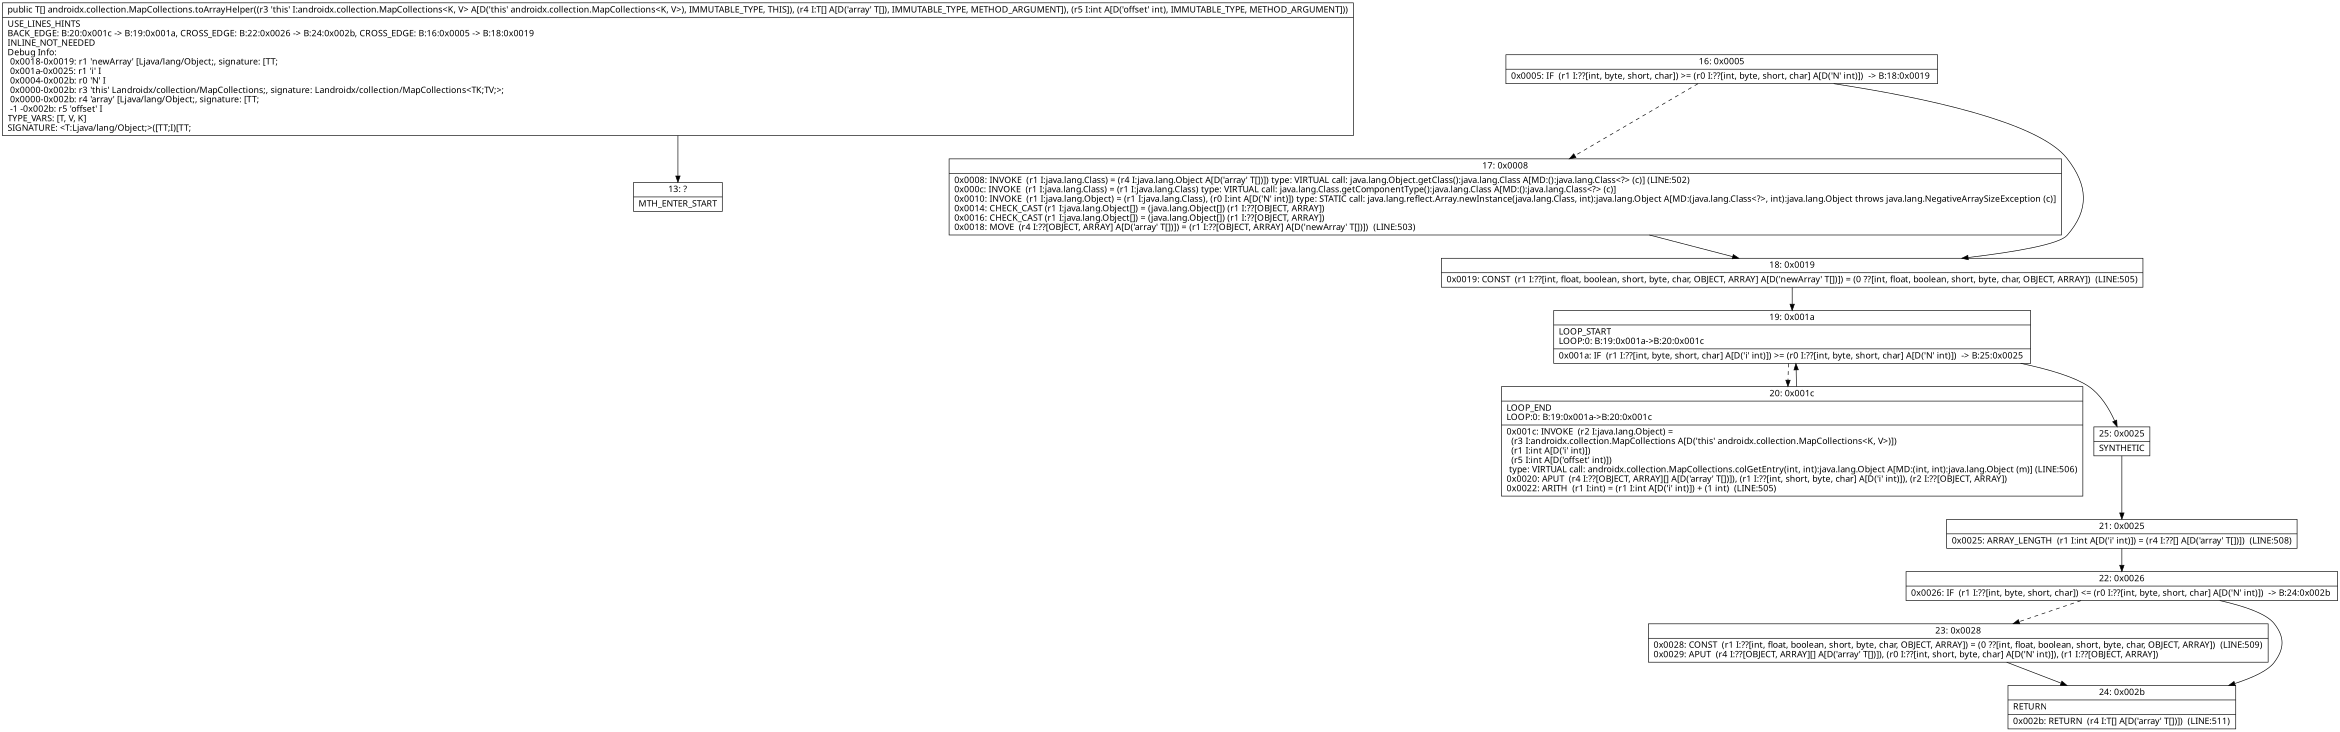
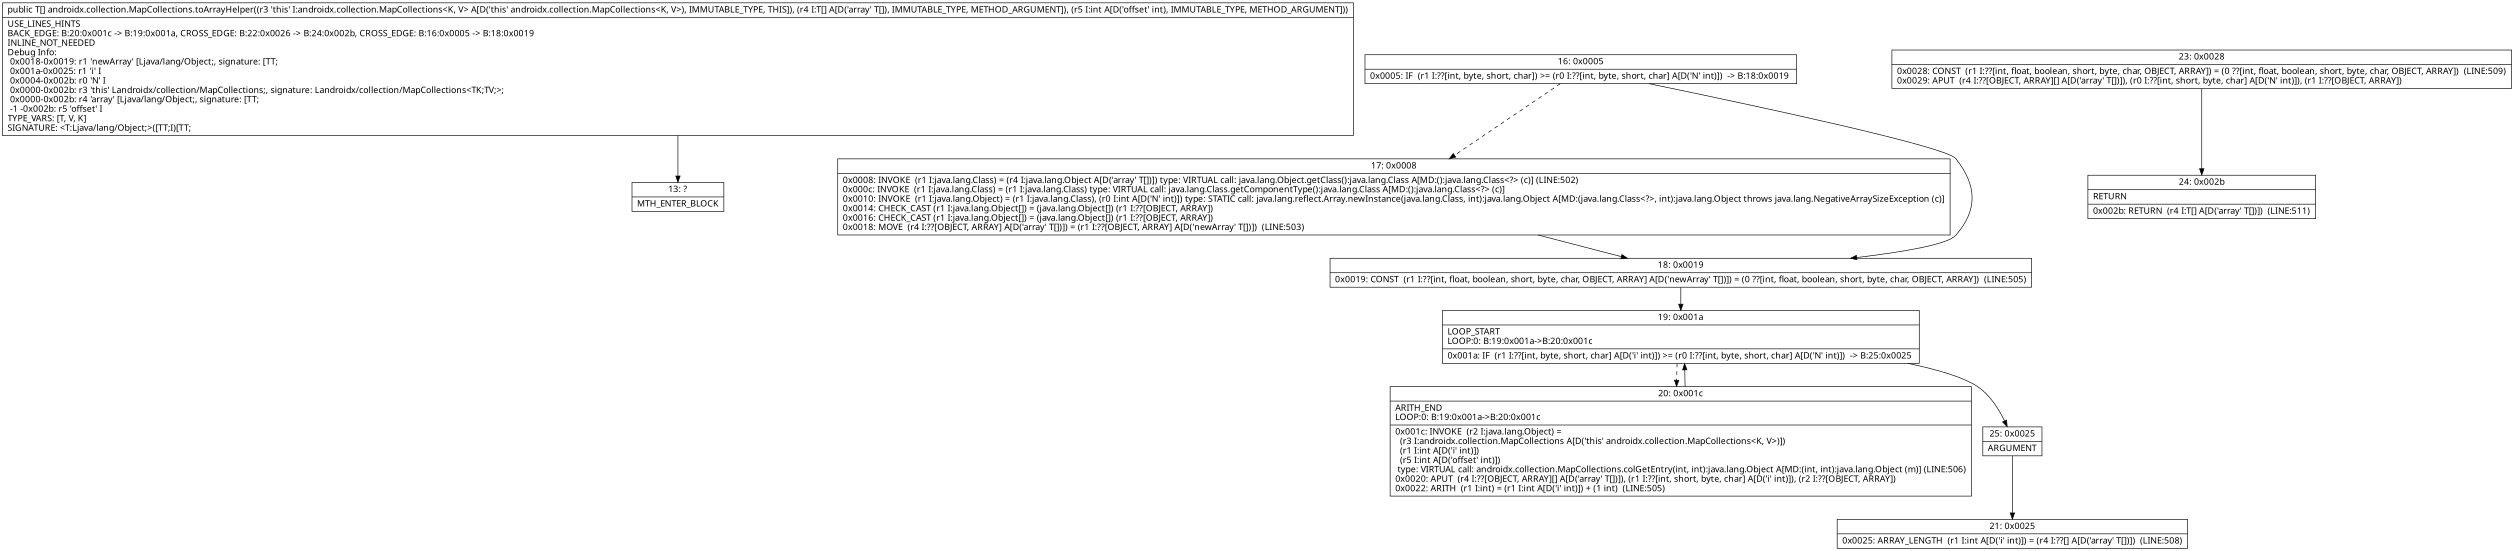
(678, 204) -> (678, 204)
(1530, 408) -> (1419, 408)
(2122, 448) -> (2012, 448)
(2122, 586) -> none
